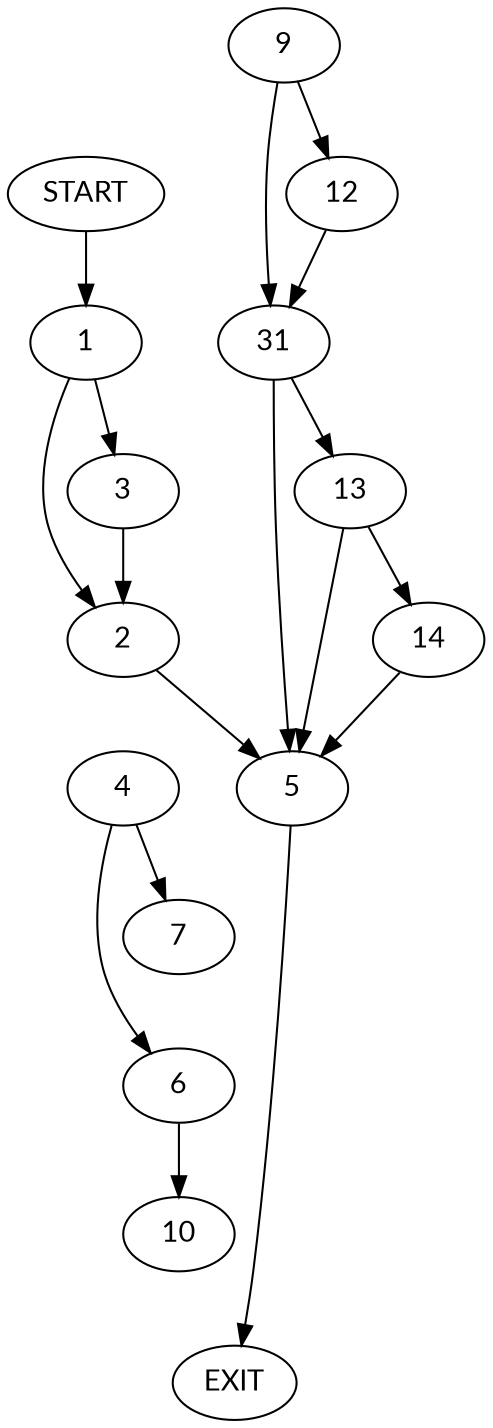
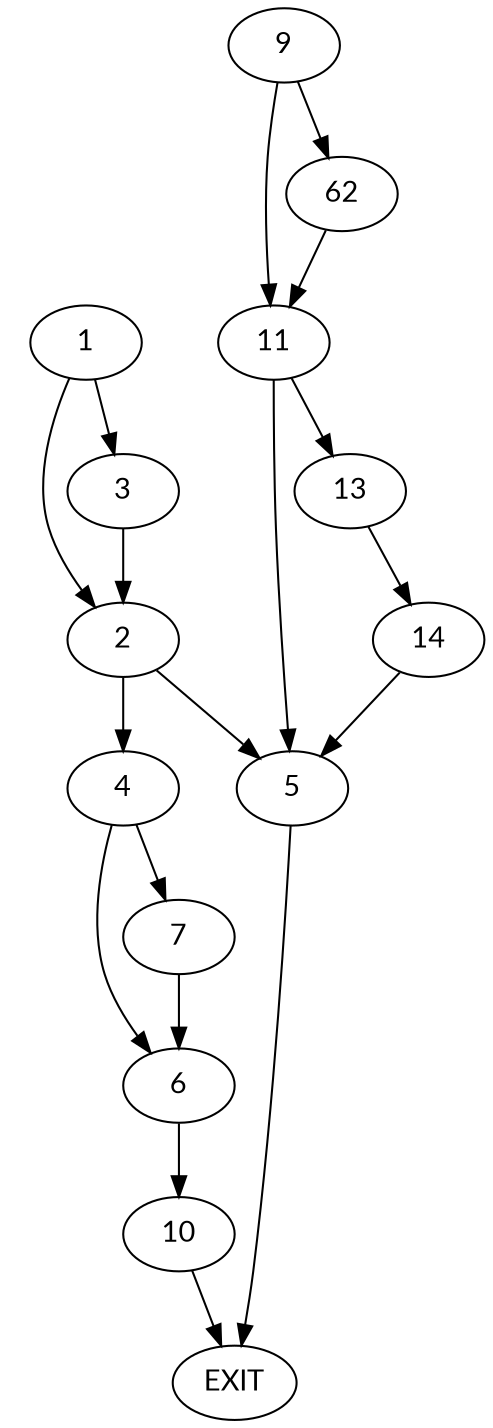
(86, 194) -> none
(342, 194) -> (342, 194)
(274, 343) -> (274, 343)
(323, 630) -> none
none -> (123, 704)
none -> (179, 1001)
none -> (203, 1298)
